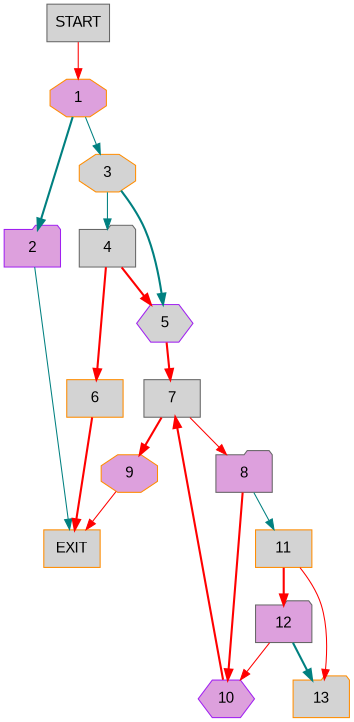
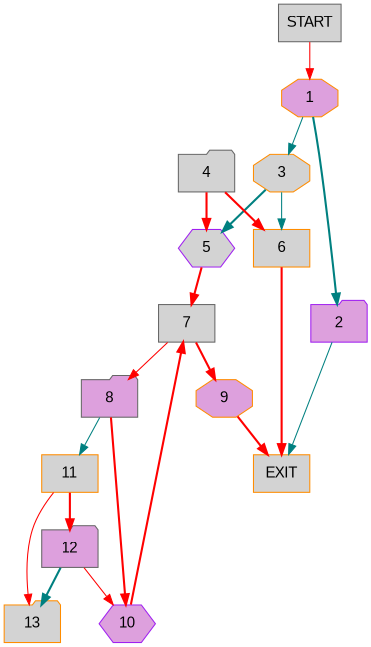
(107, 206) -> (282, 206)
(104, 506) -> (249, 431)
